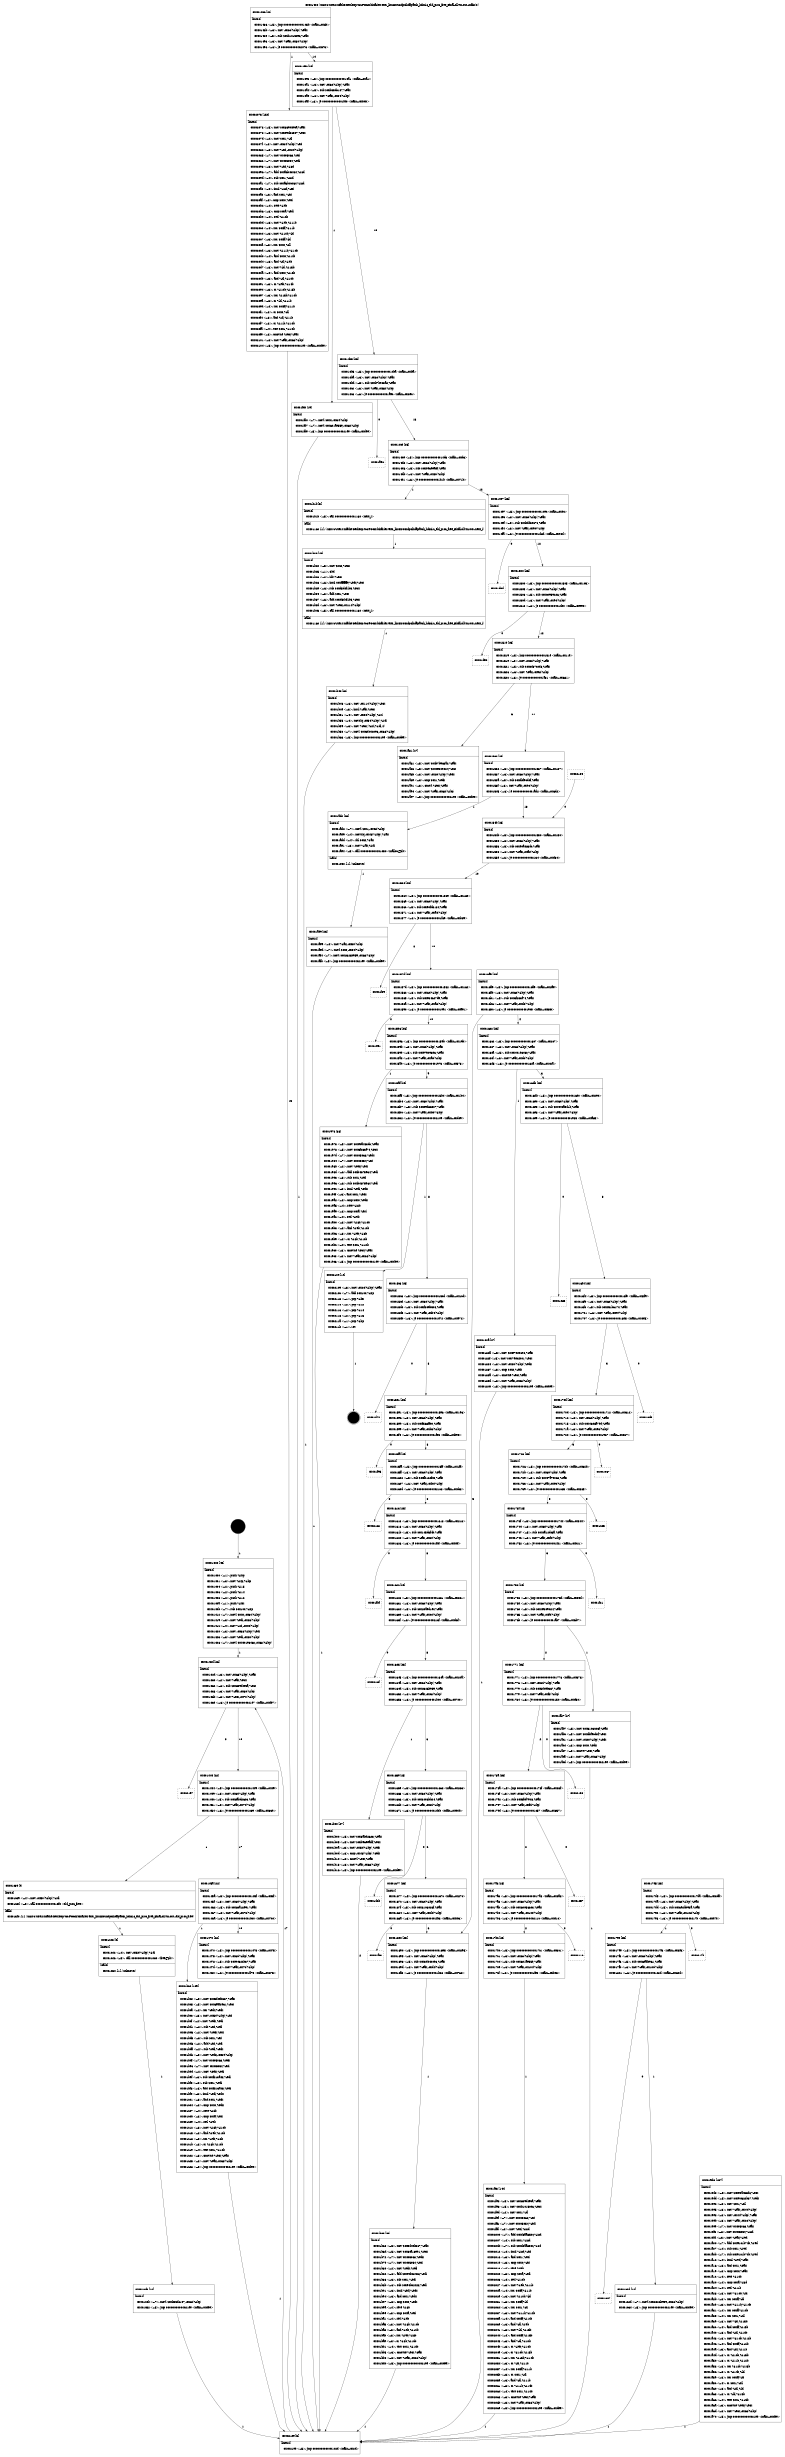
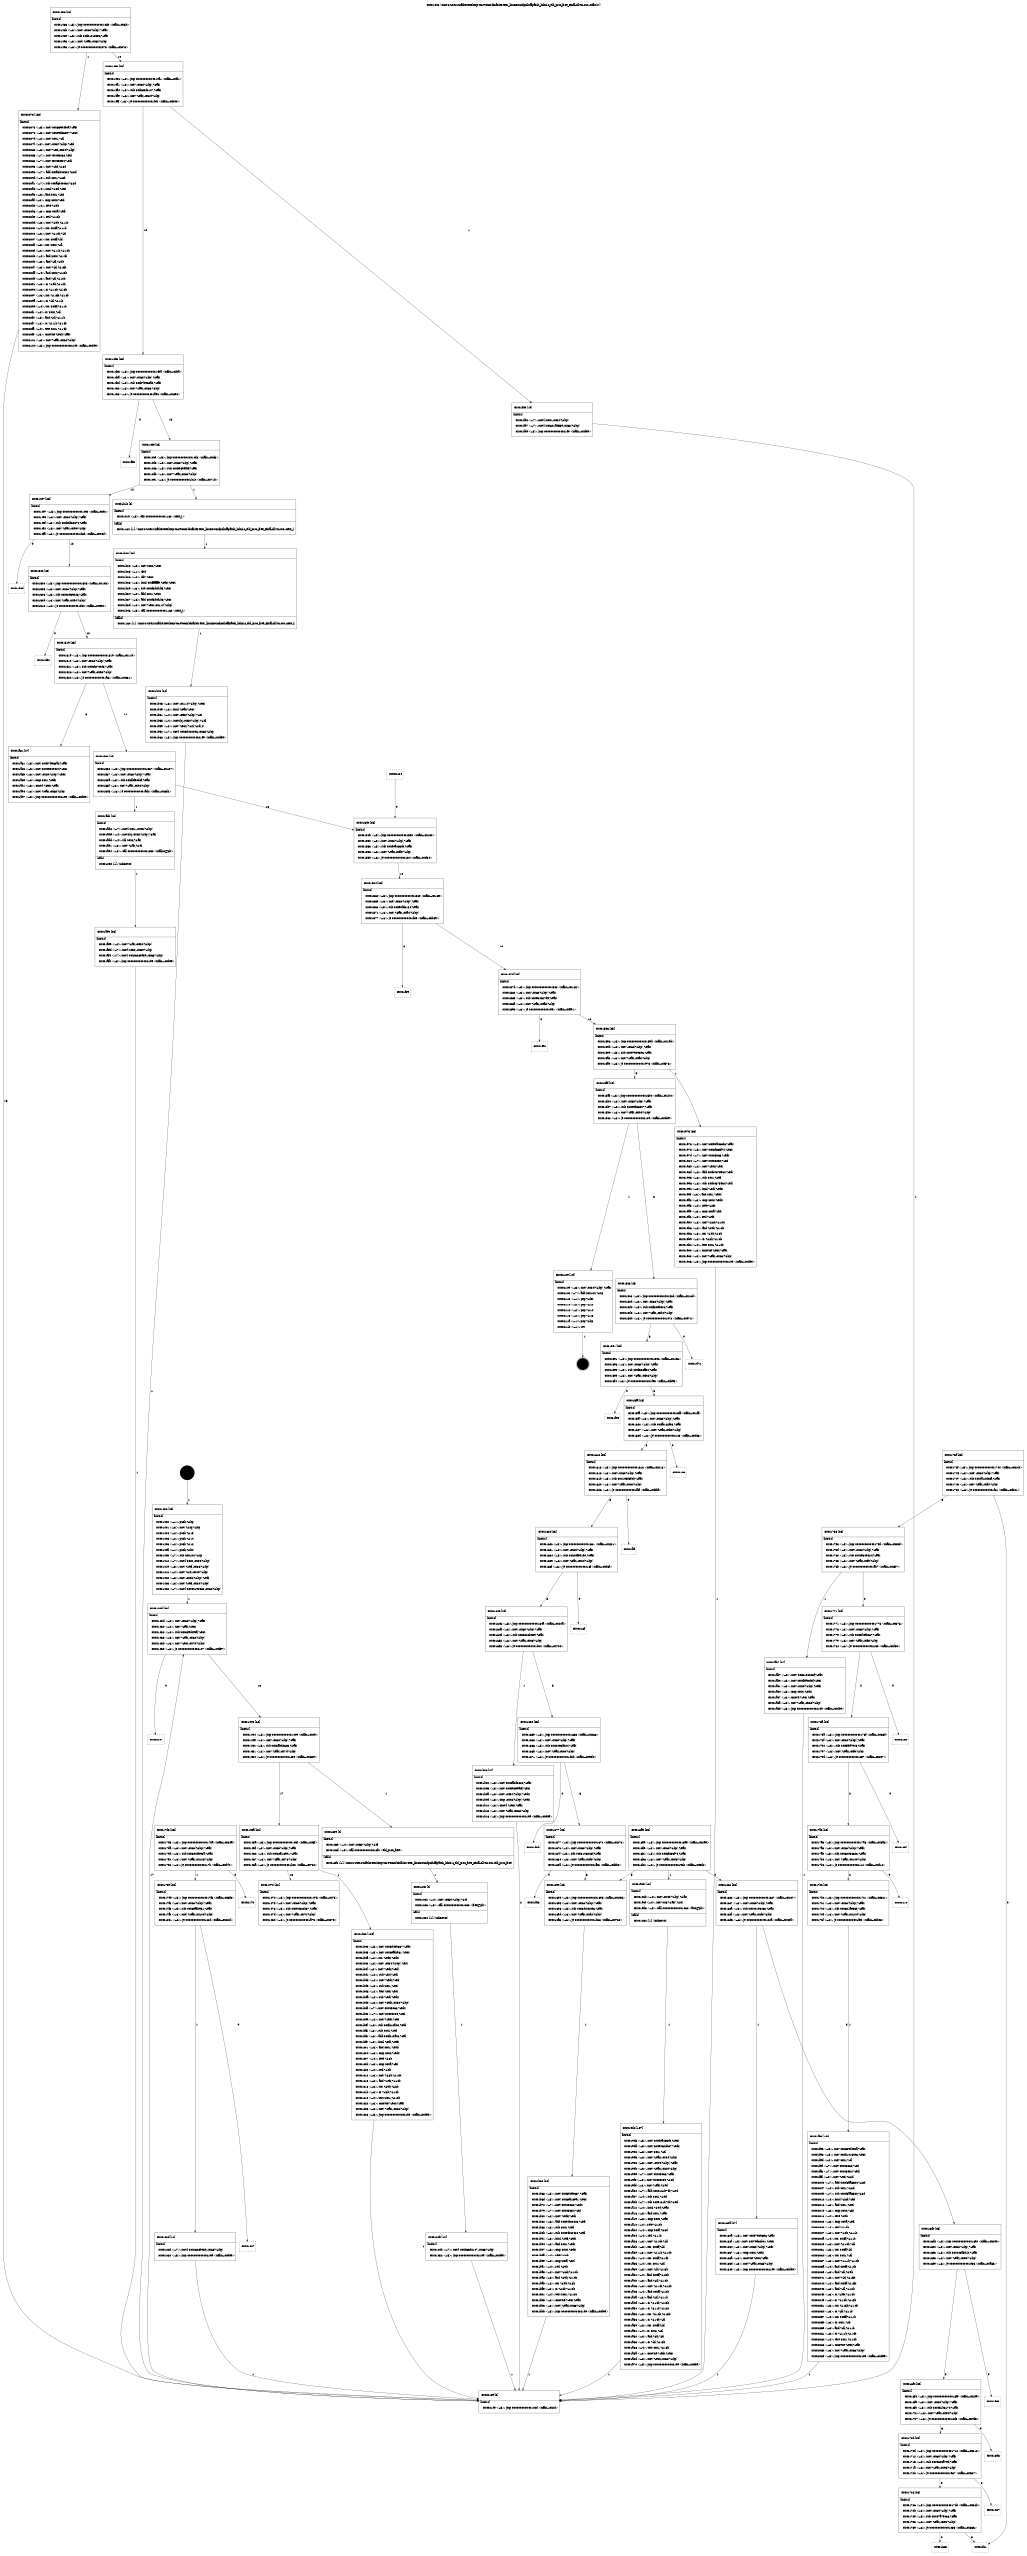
(548, 1498) -> (969, 2537)
none -> (668, 1903)
